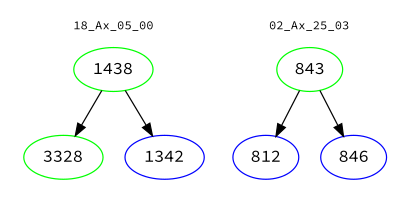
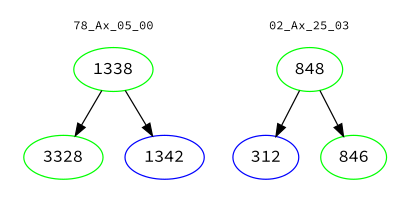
(114, 26) -> (114, 26)
(113, 70) -> (113, 70)
(310, 70) -> (310, 70)
(266, 157) -> (266, 157)
(354, 157) -> (354, 157)
